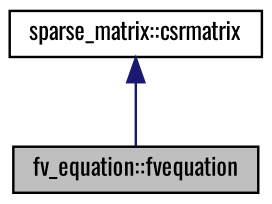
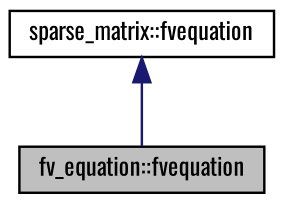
(136, 34) -> (142, 34)
